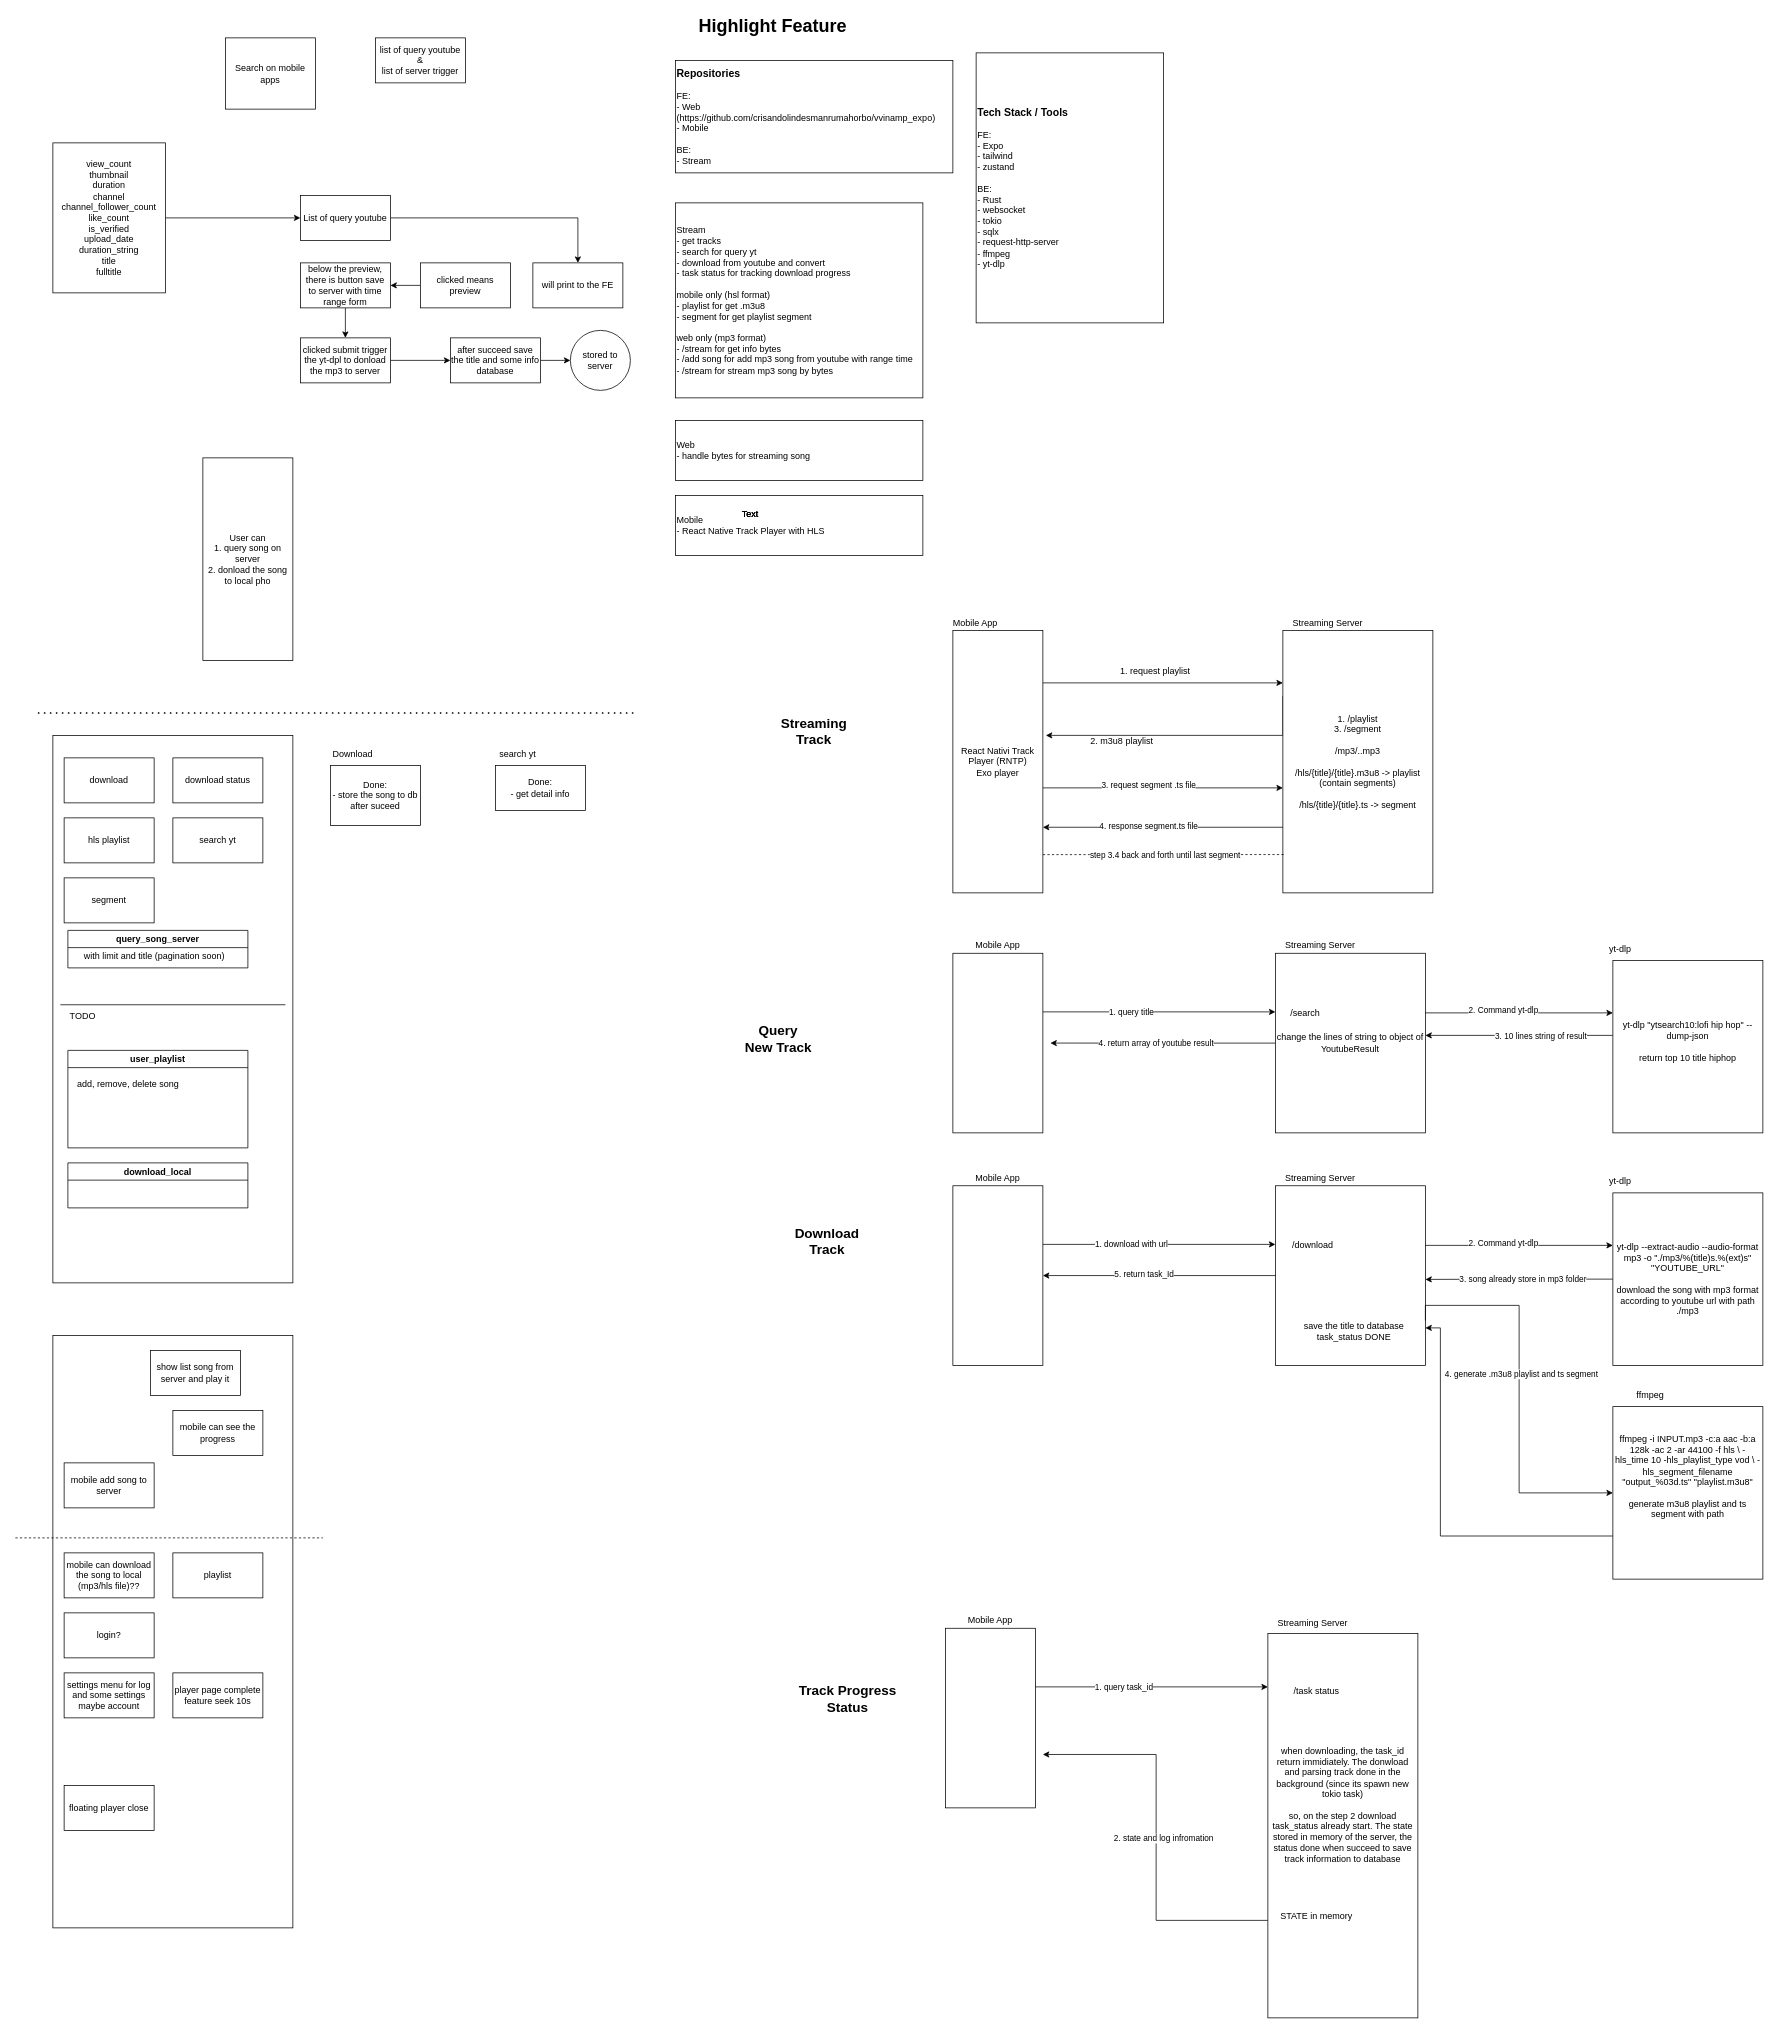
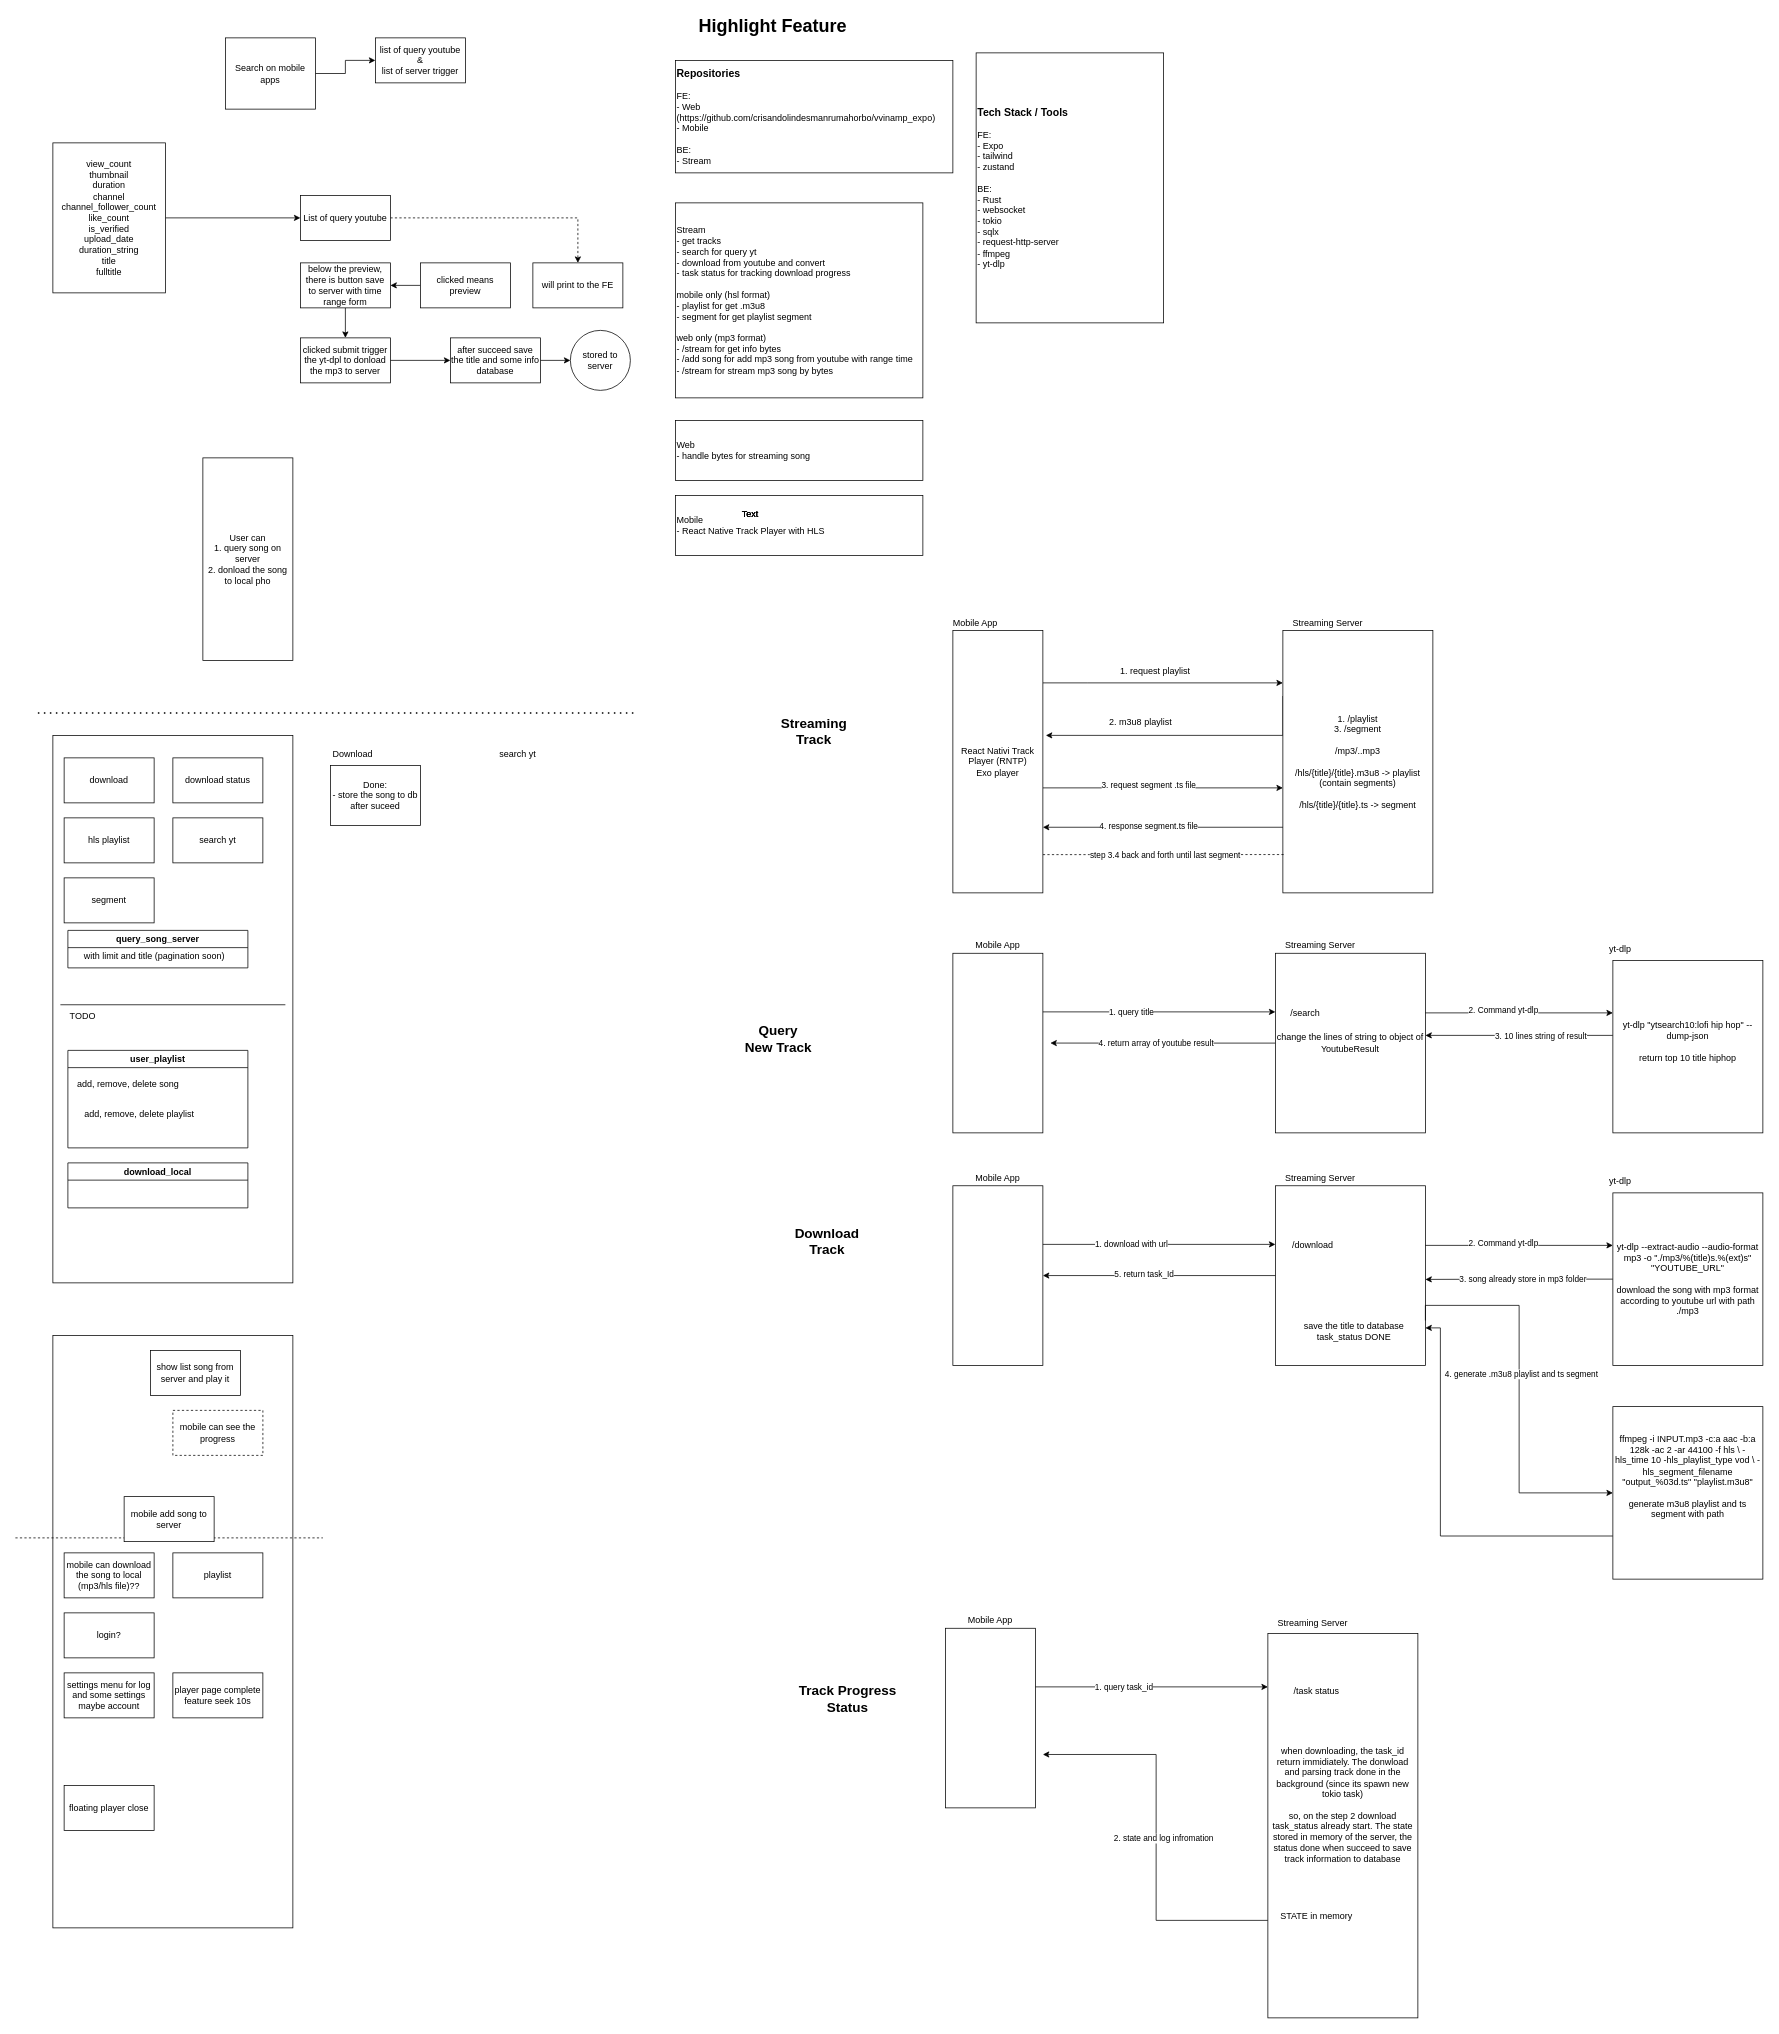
none -> (345, 69)
(504, 218) -> (504, 218)
(1122, 741) -> (1140, 723)
(540, 788) -> none
none -> (139, 1114)
(1650, 1395) -> none
(218, 1433) -> (218, 1433)
(109, 1485) -> (169, 1519)
